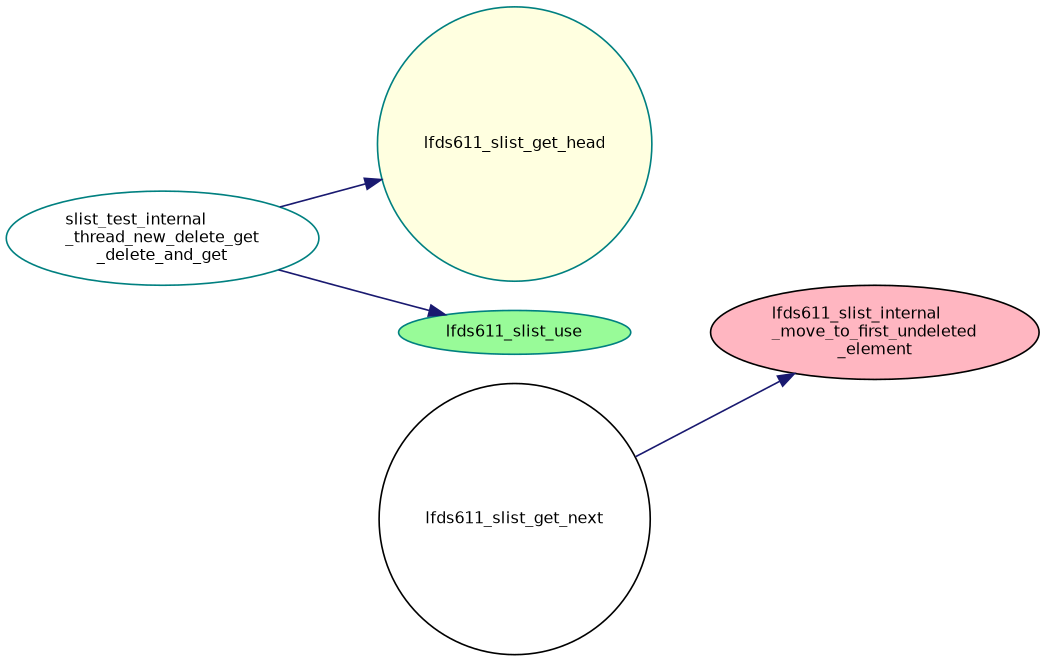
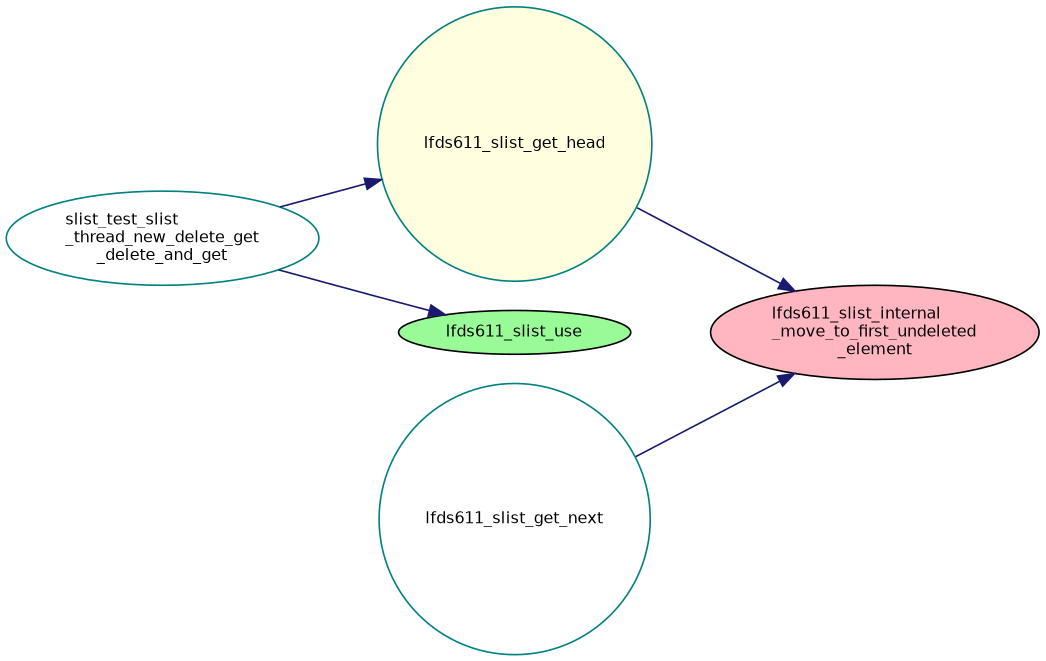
(163, 238) -> (163, 238)
none -> (709, 246)
(515, 332) -> (515, 332)
(515, 519) -> (515, 519)
